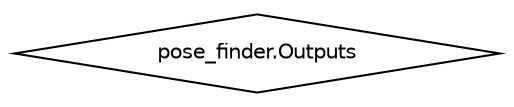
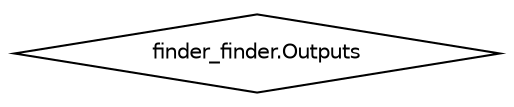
(257, 53) -> (257, 53)
